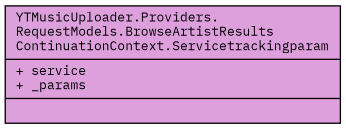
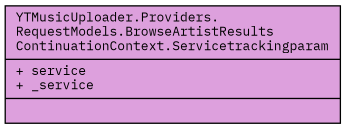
(52, 85) -> (55, 85)
